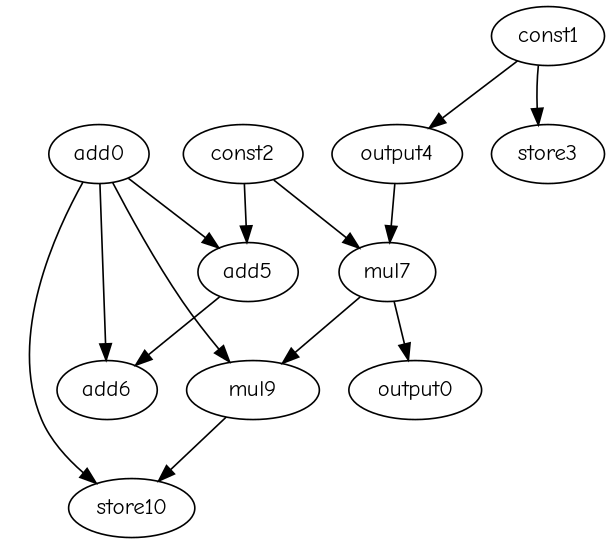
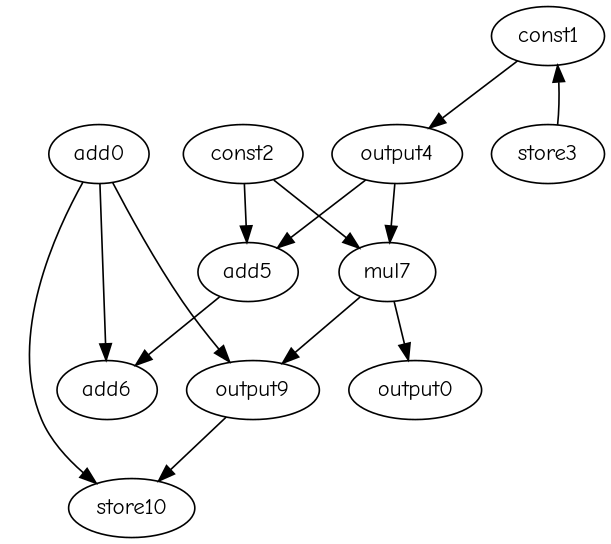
(537, 87) -> (559, 104)
(167, 208) -> (328, 209)
(253, 390) -> (253, 390)
